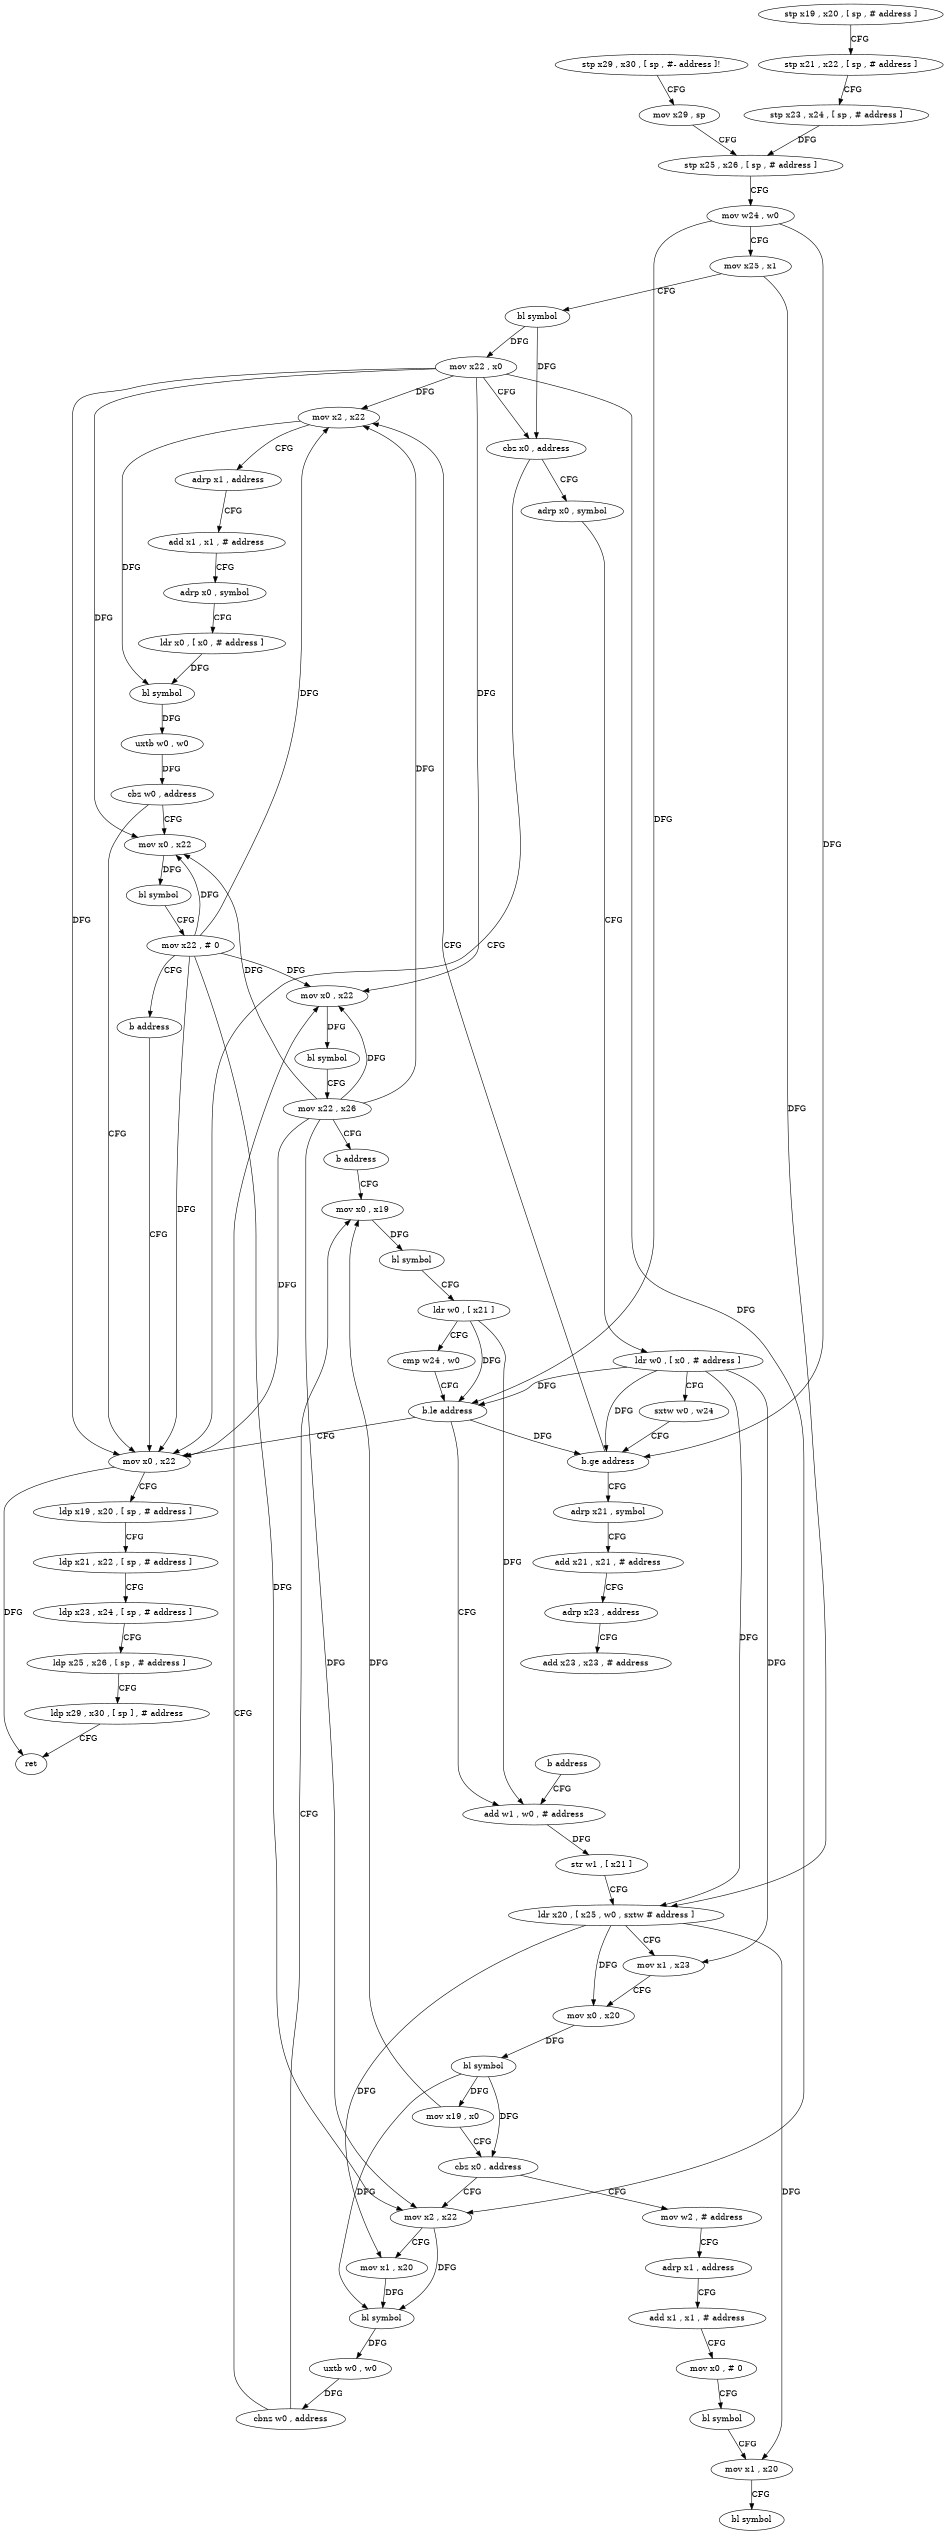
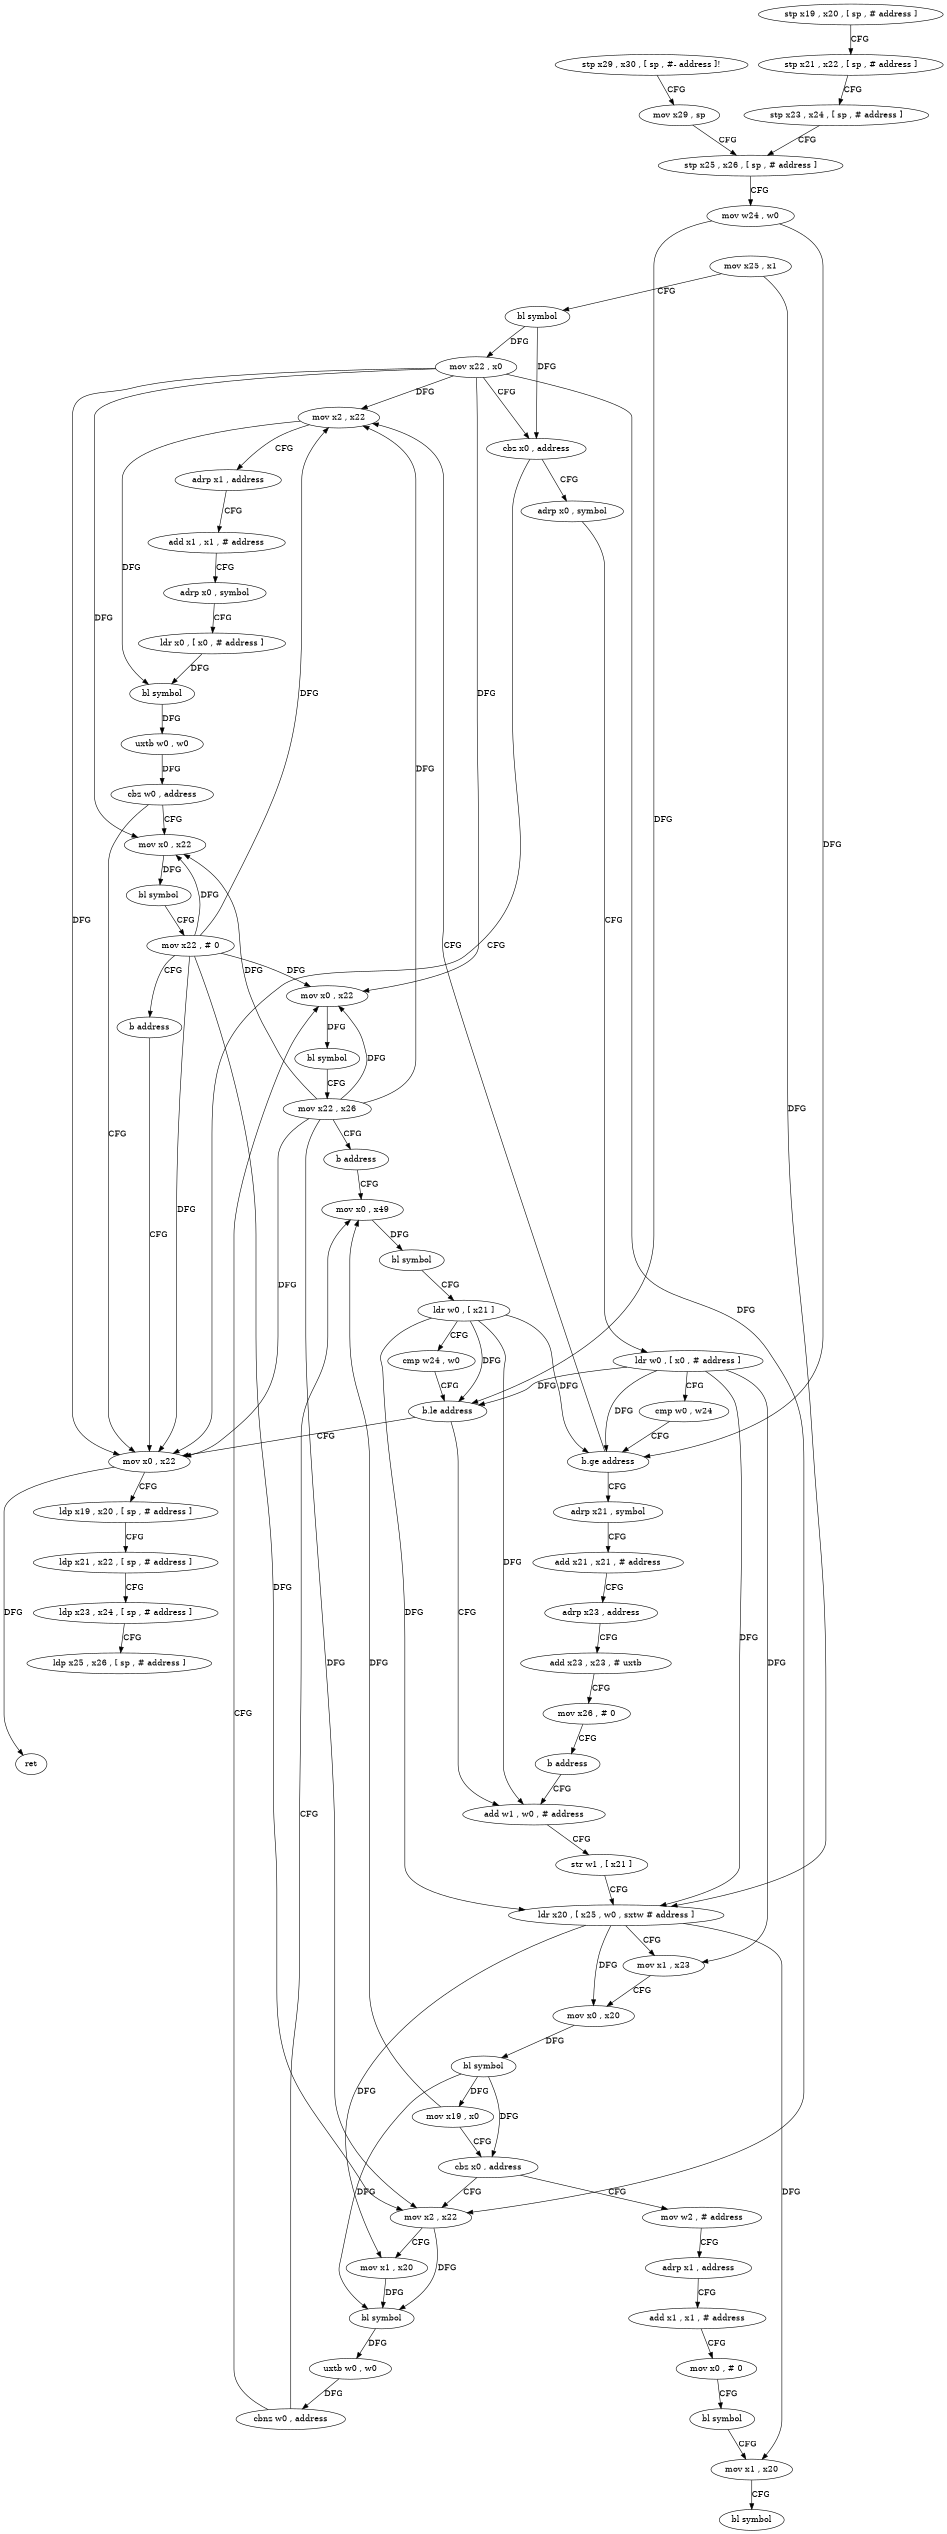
(807, 140) -> (807, 140)
(751, 238) -> none
(363, 1210) -> (363, 1210)
(684, 1411) -> (684, 1411)
(522, 1437) -> (554, 1373)
none -> (405, 1642)
(596, 1663) -> (596, 1663)
(117, 1714) -> none
none -> (587, 1714)
(582, 1840) -> (582, 1840)
